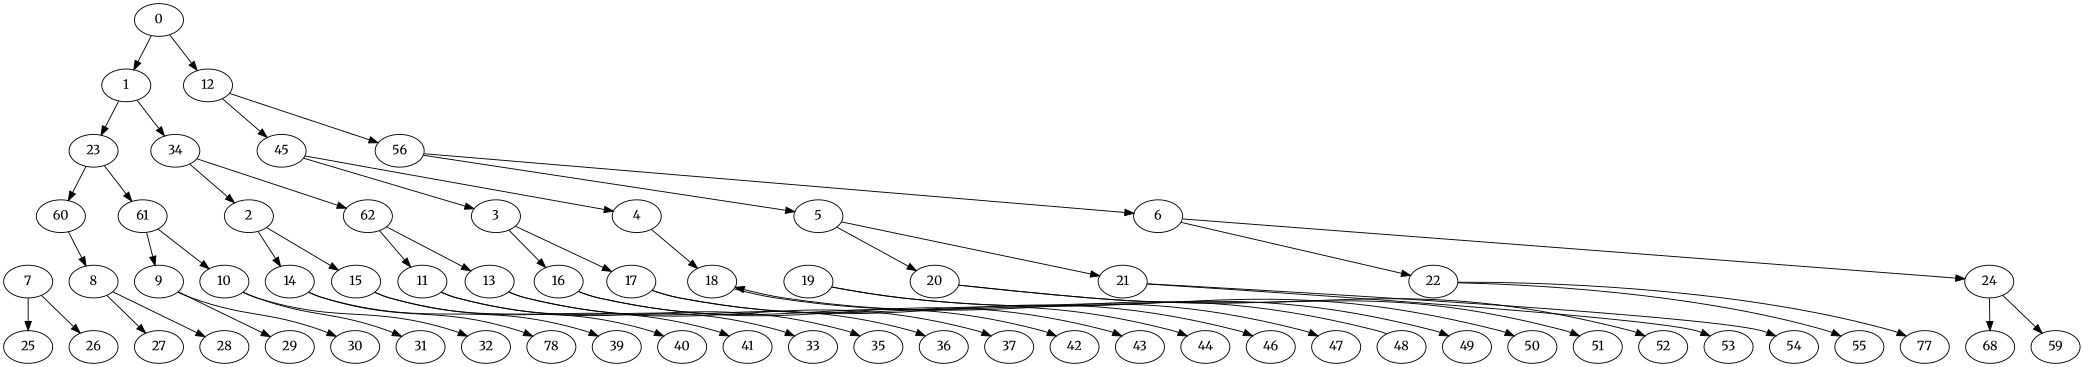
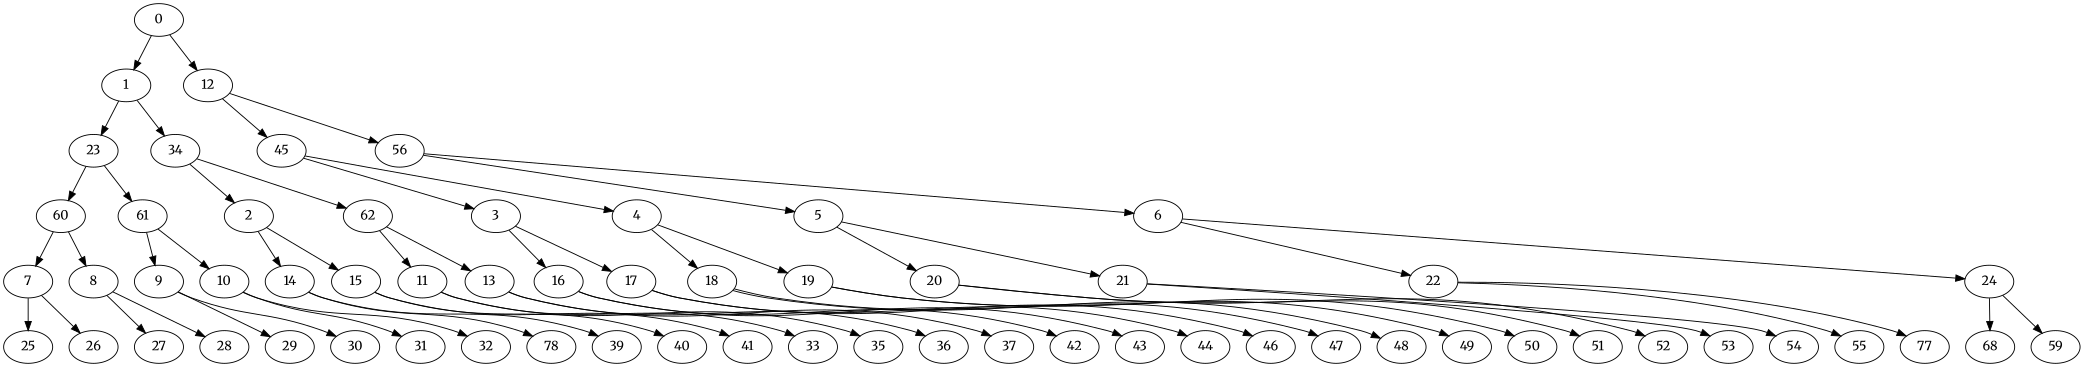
none -> (47, 245)
none -> (718, 247)
(1066, 305) -> (1053, 305)
